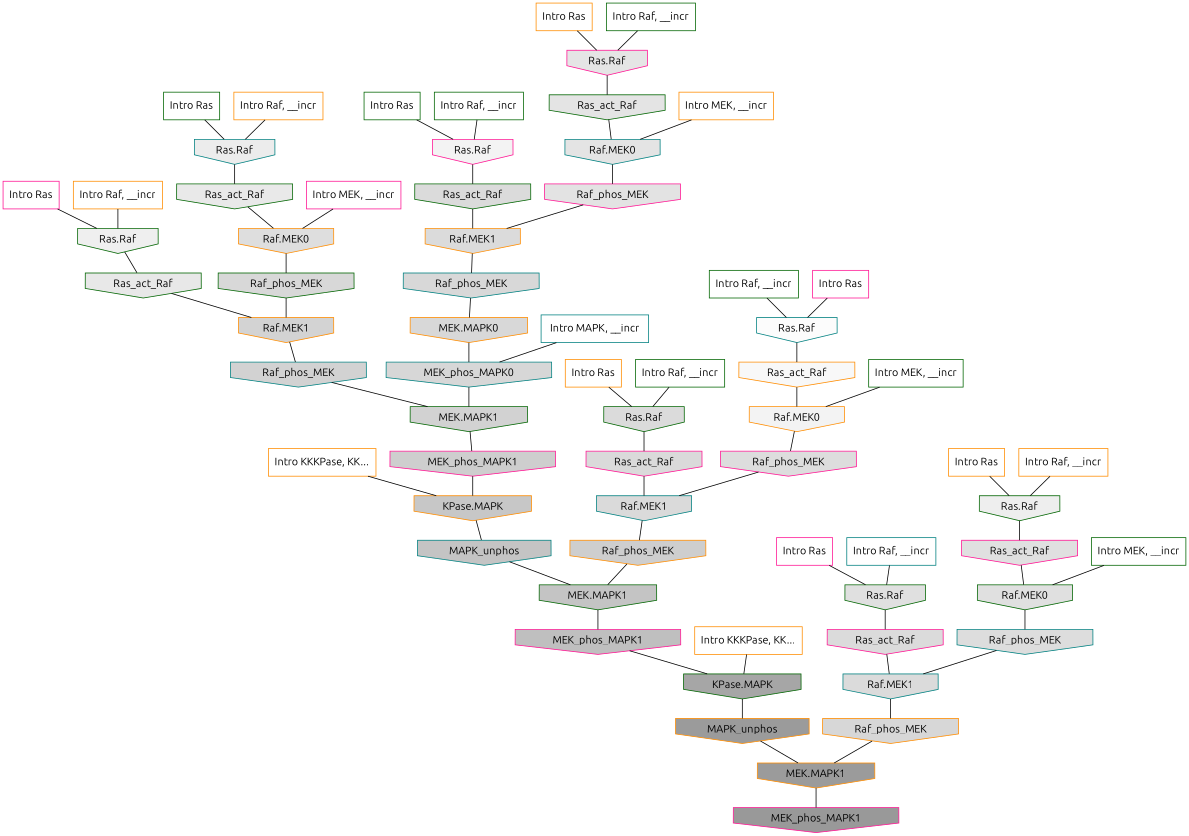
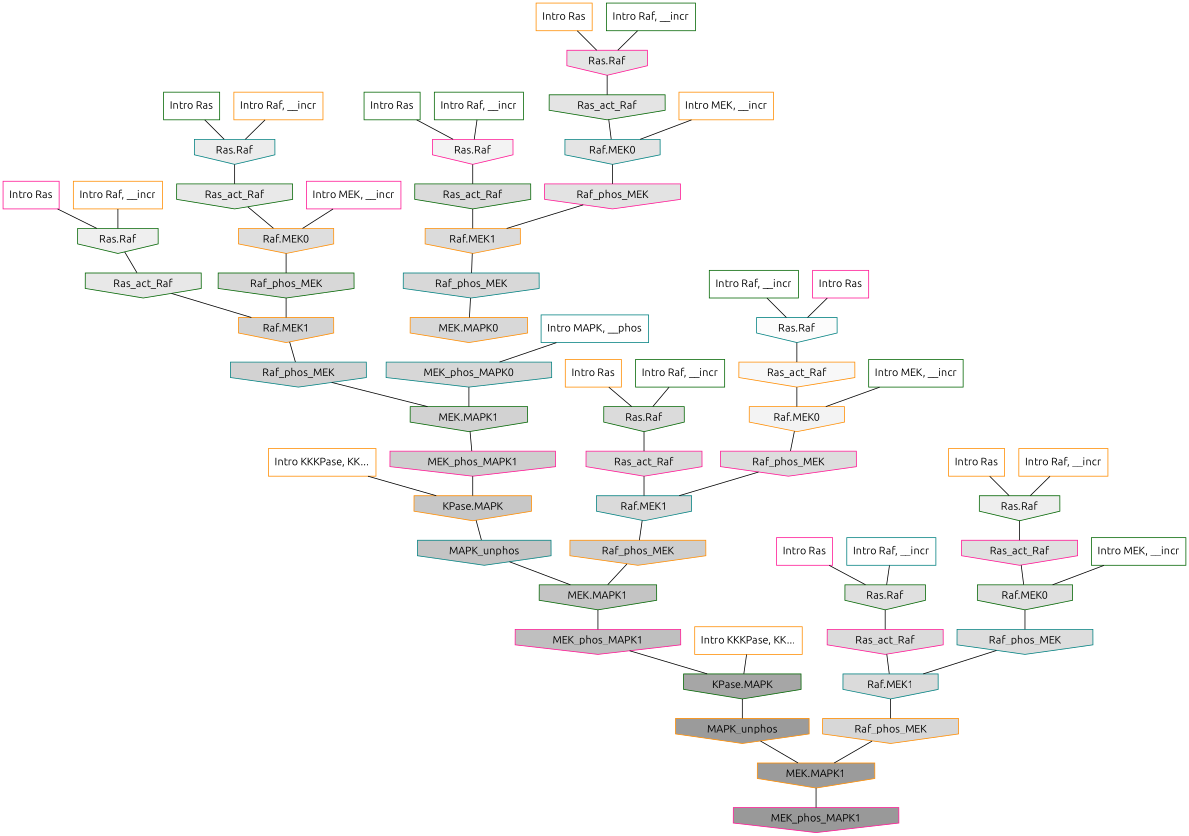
(595, 329) -> (595, 329)
(469, 352) -> none
